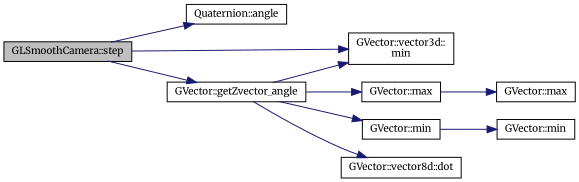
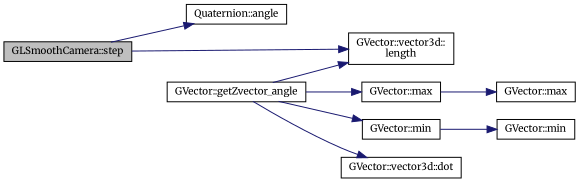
(401, 49) -> (401, 49)
(147, 71) -> none
(401, 168) -> (401, 168)
